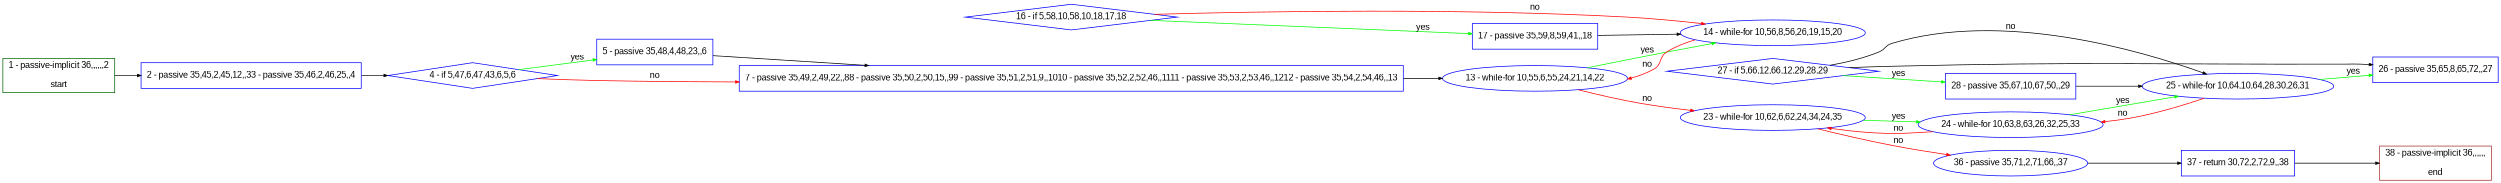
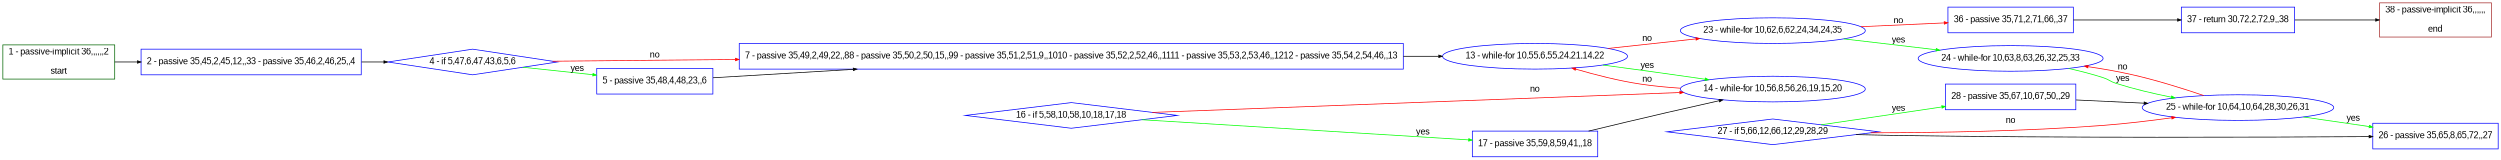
(2016, 32) -> (2021, 130)
(1882, 133) -> none
(2011, 163) -> (2011, 20)
